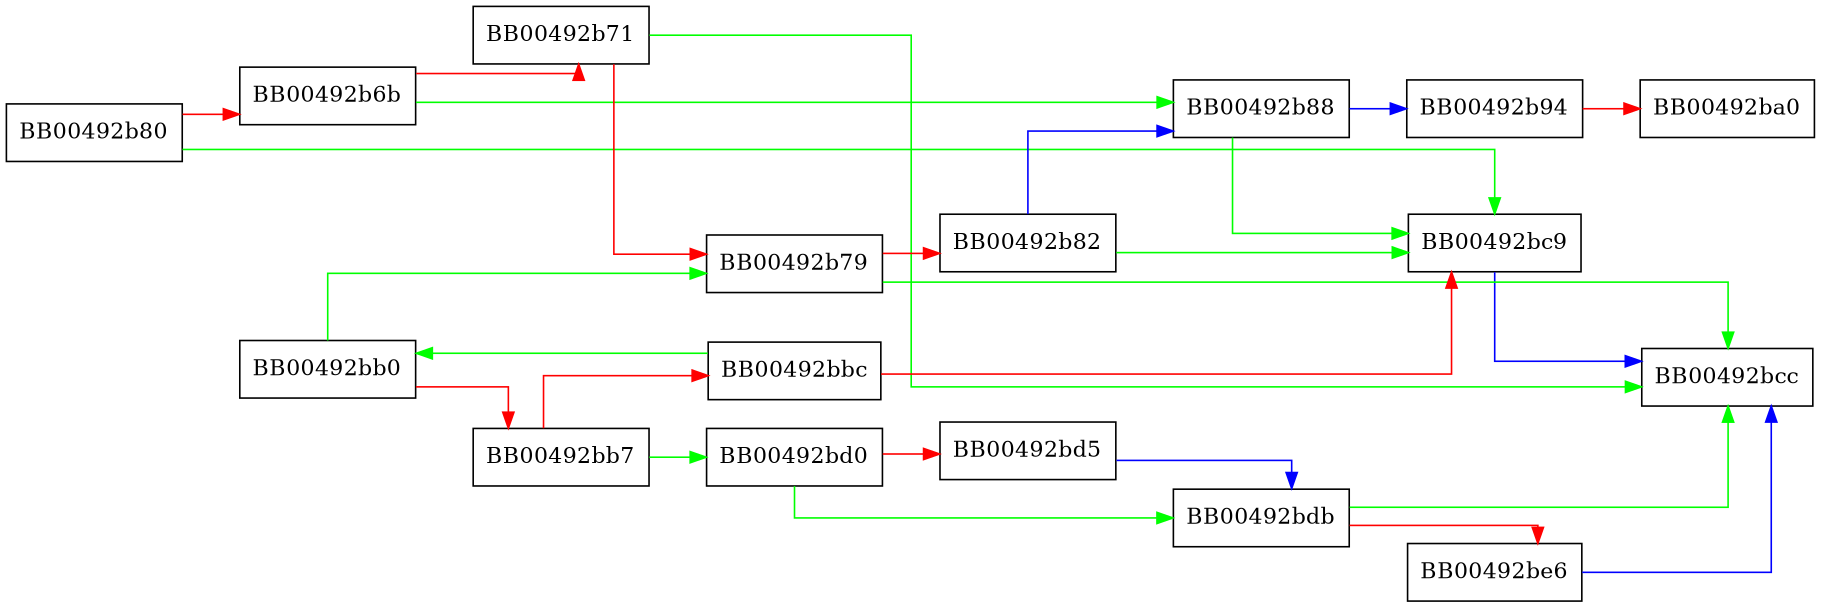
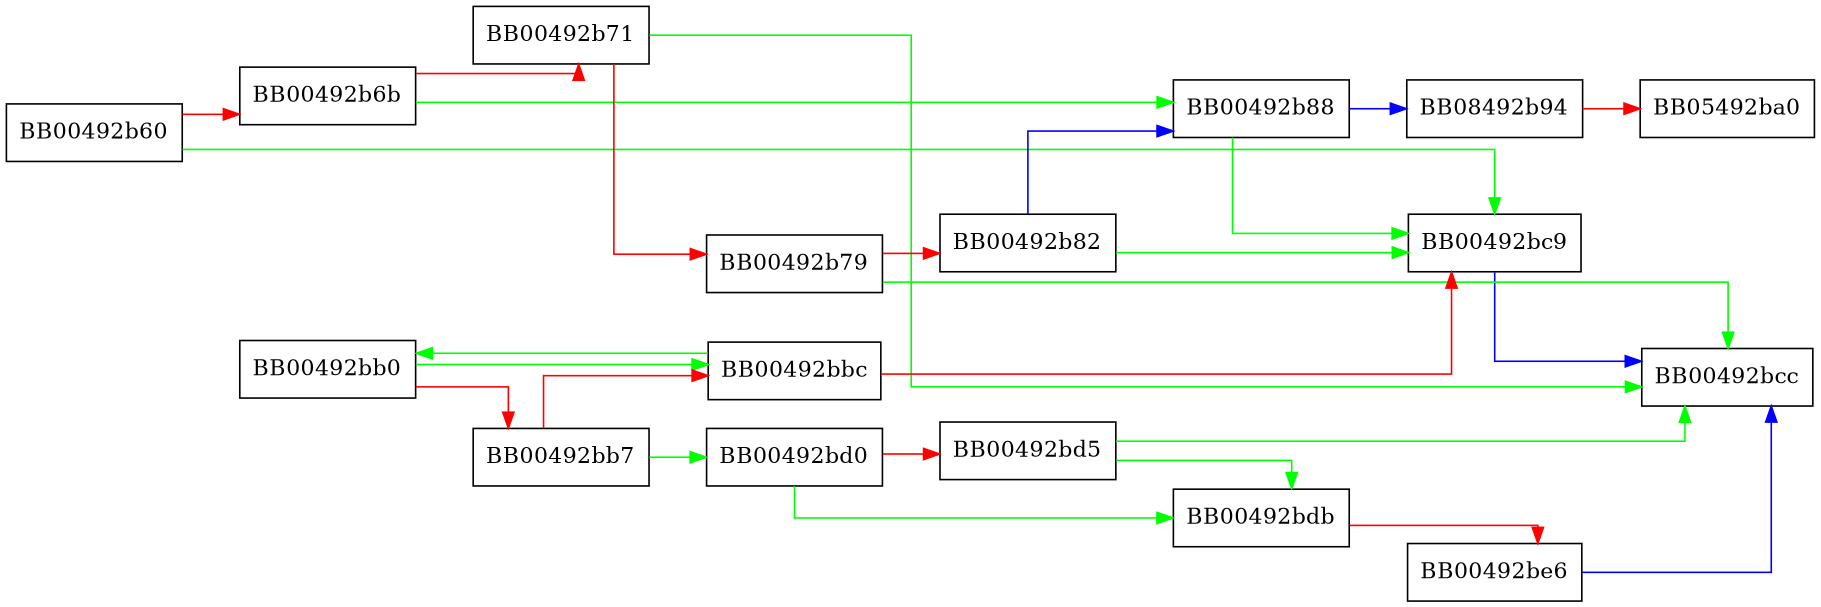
(1495, 109) -> (1495, 109)
(1727, 109) -> (1727, 109)
(94, 133) -> (94, 133)
(475, 273) -> (554, 364)
(1210, 460) -> (1210, 460)
(1581, 507) -> (1410, 441)
